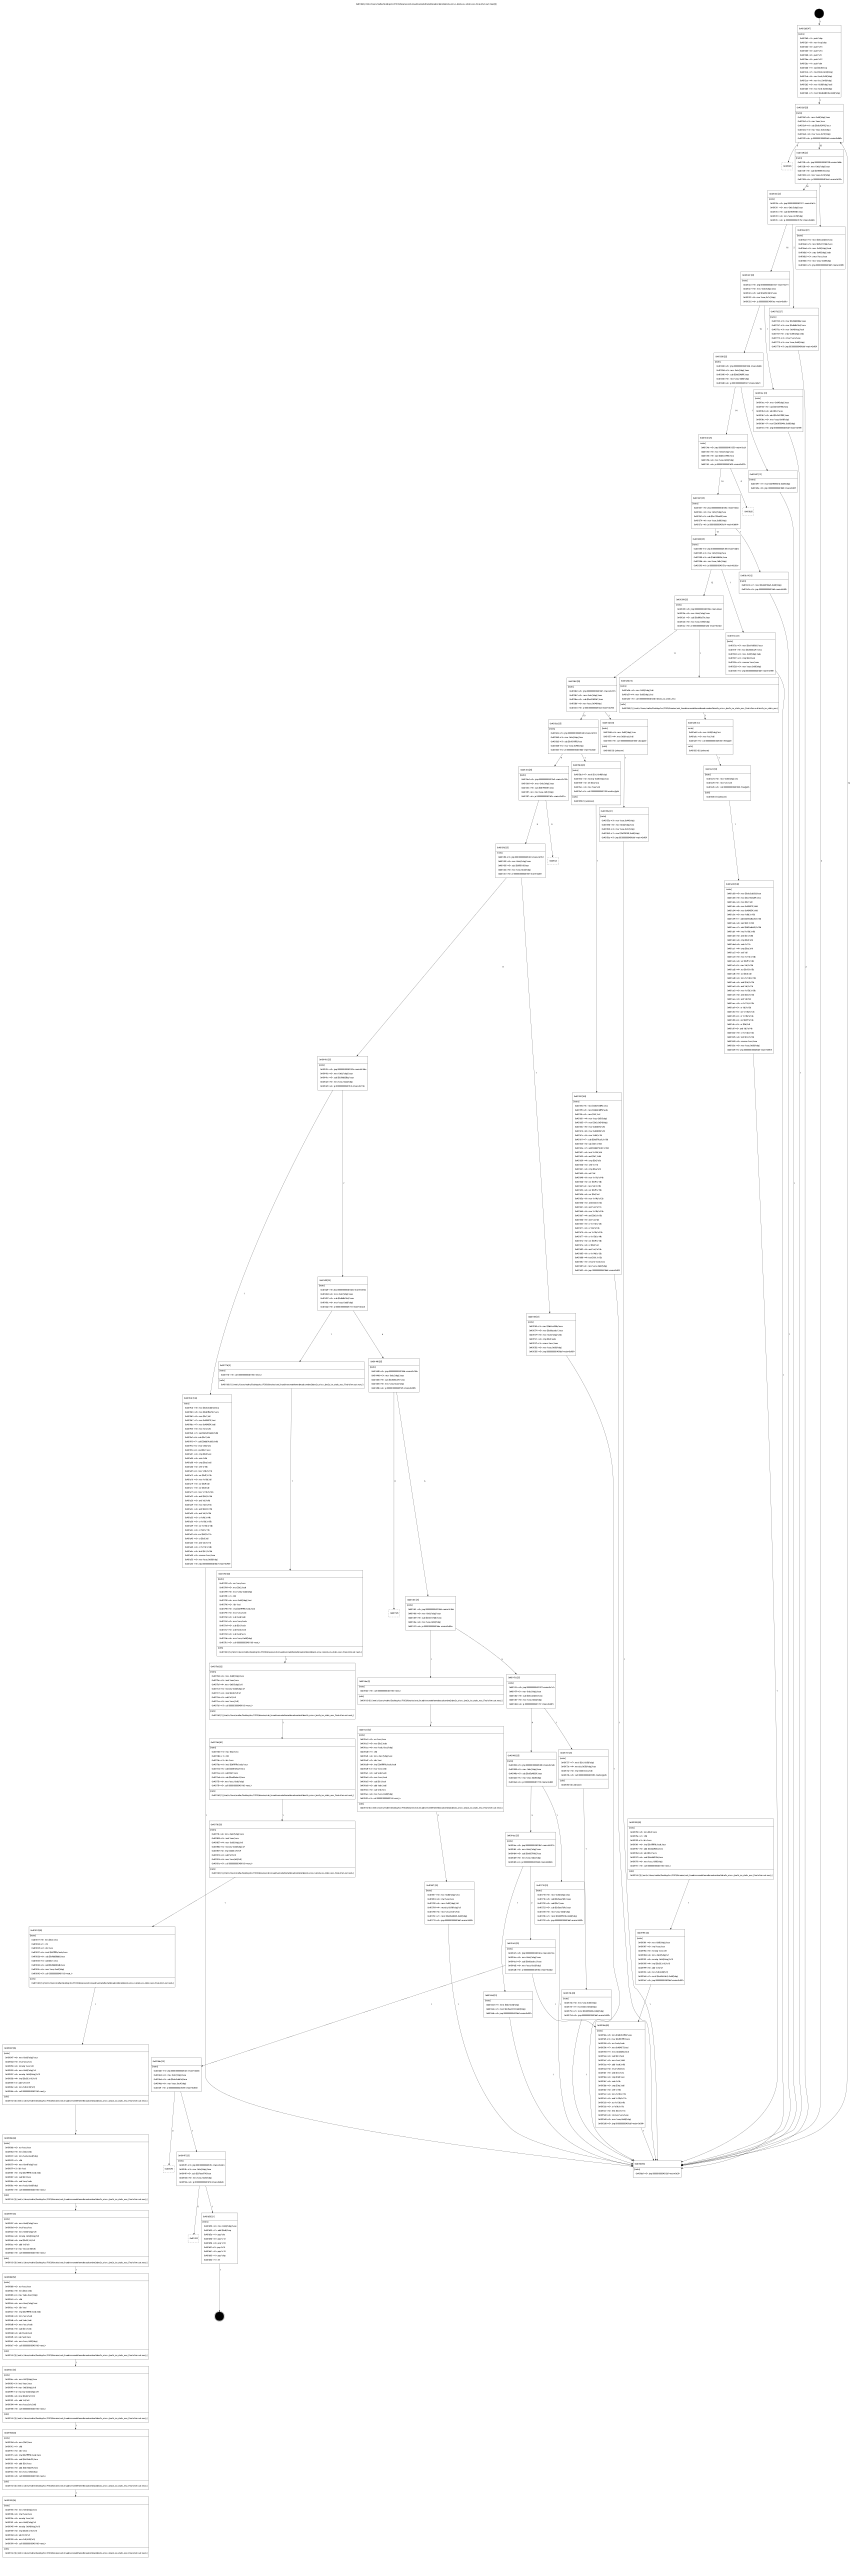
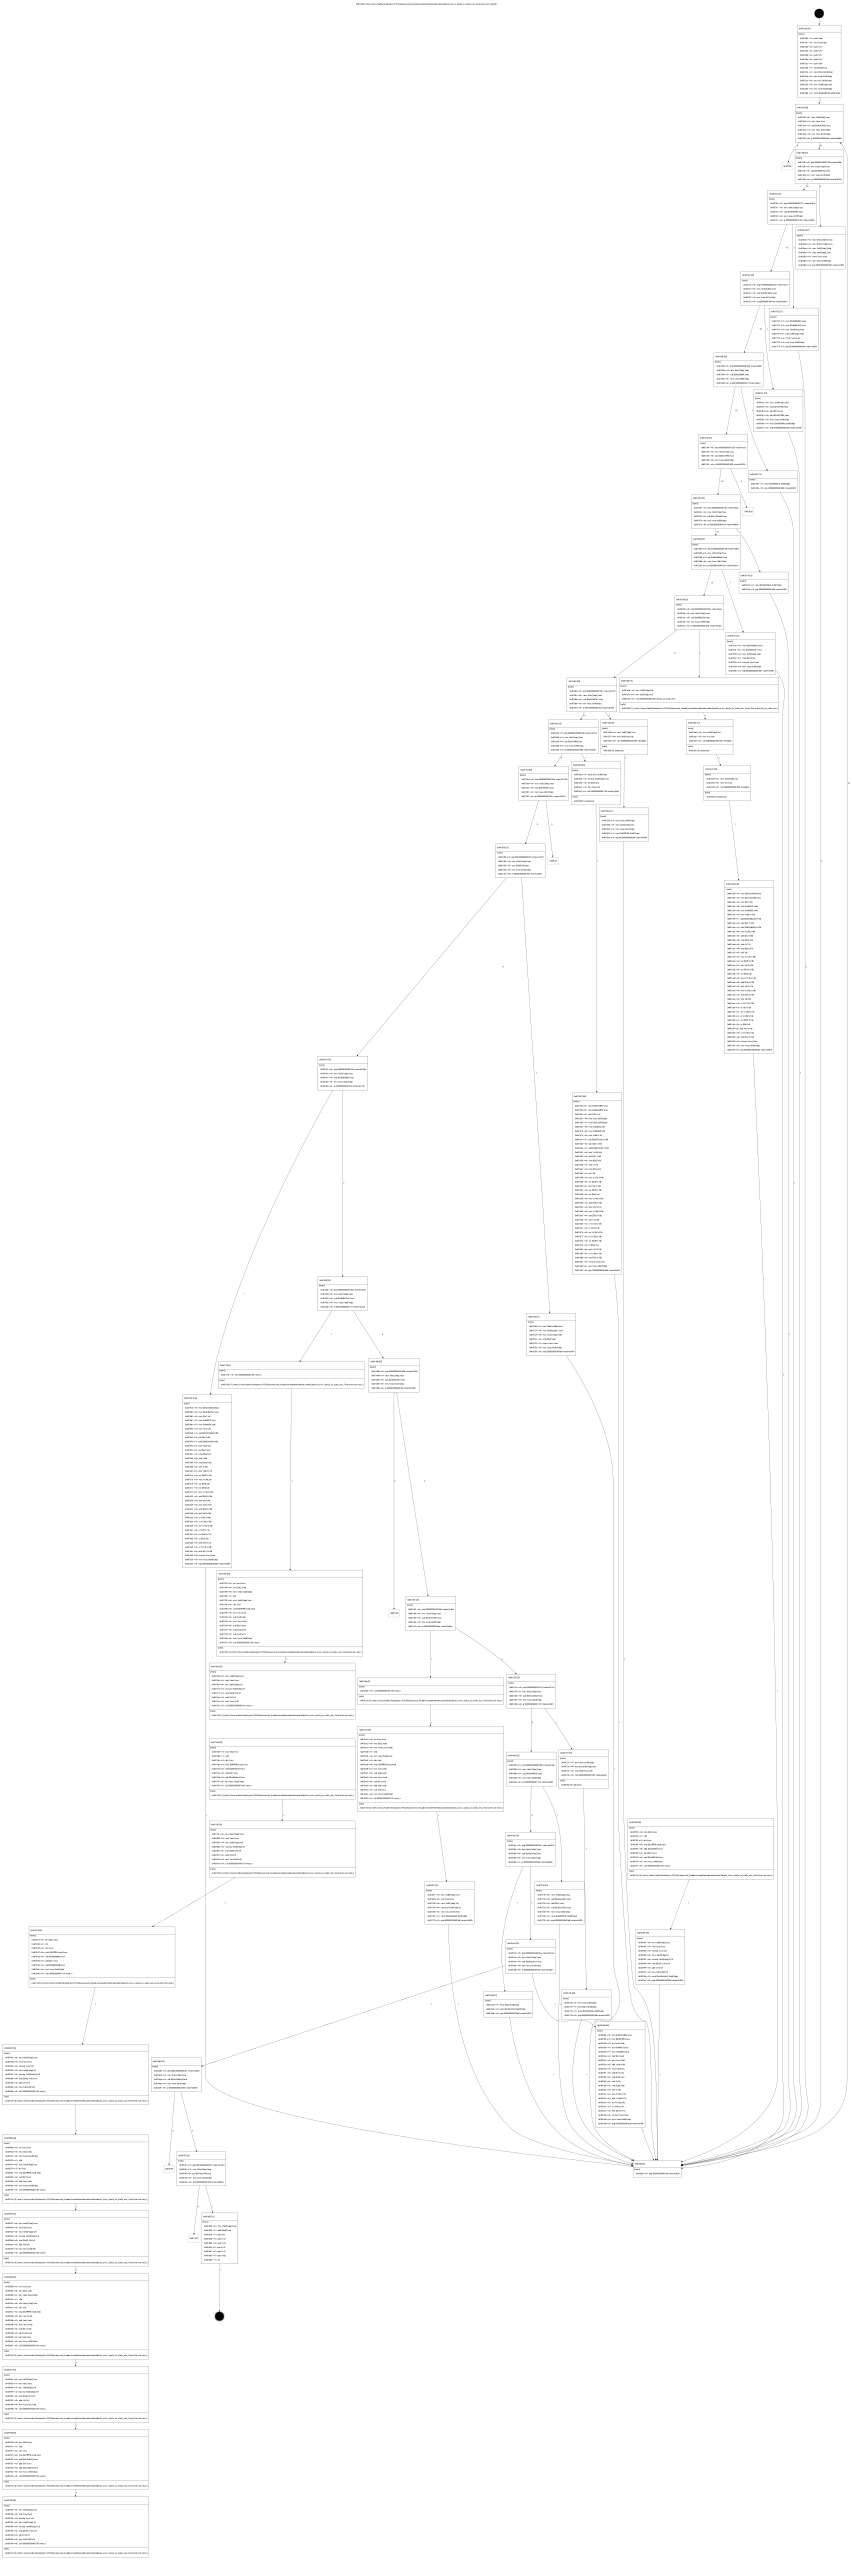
(282, 1728) -> none
(644, 2003) -> (659, 2072)
